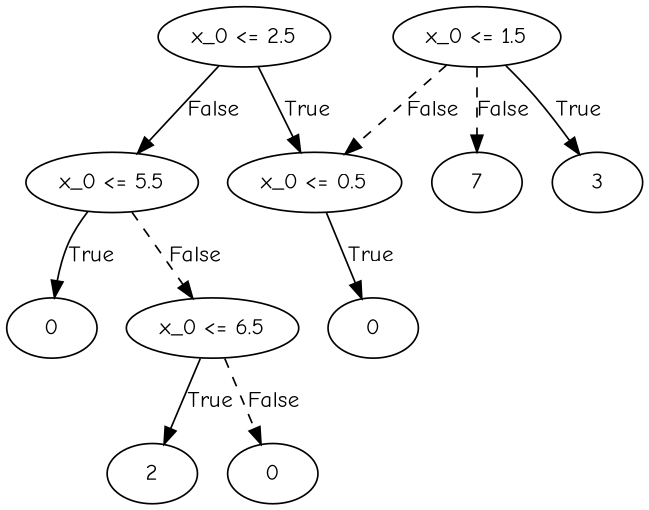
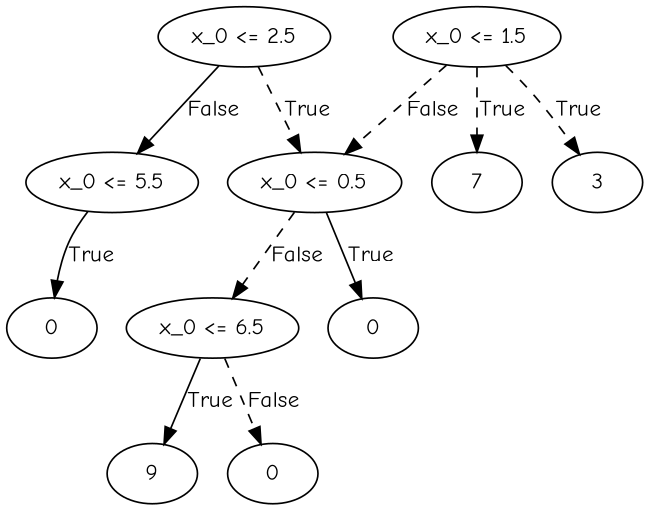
(276, 102) -> (276, 102)
(539, 102) -> (539, 102)
(503, 110) -> (503, 110)
(158, 248) -> (269, 248)
(152, 474) -> (152, 474)
